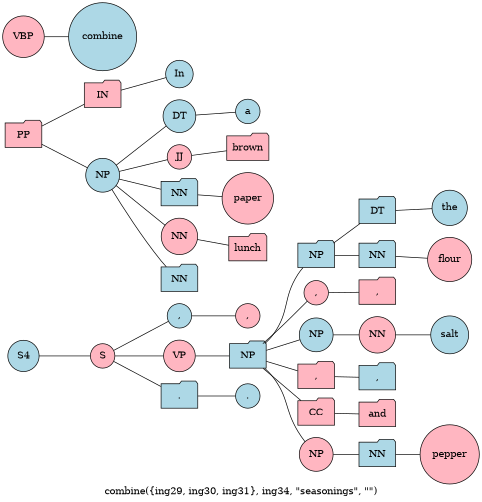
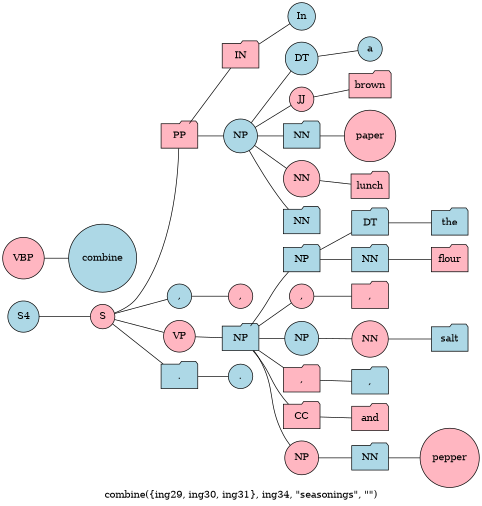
(450, 208) -> (450, 223)
none -> (165, 240)
(450, 259) -> (450, 260)
(450, 335) -> (450, 339)
